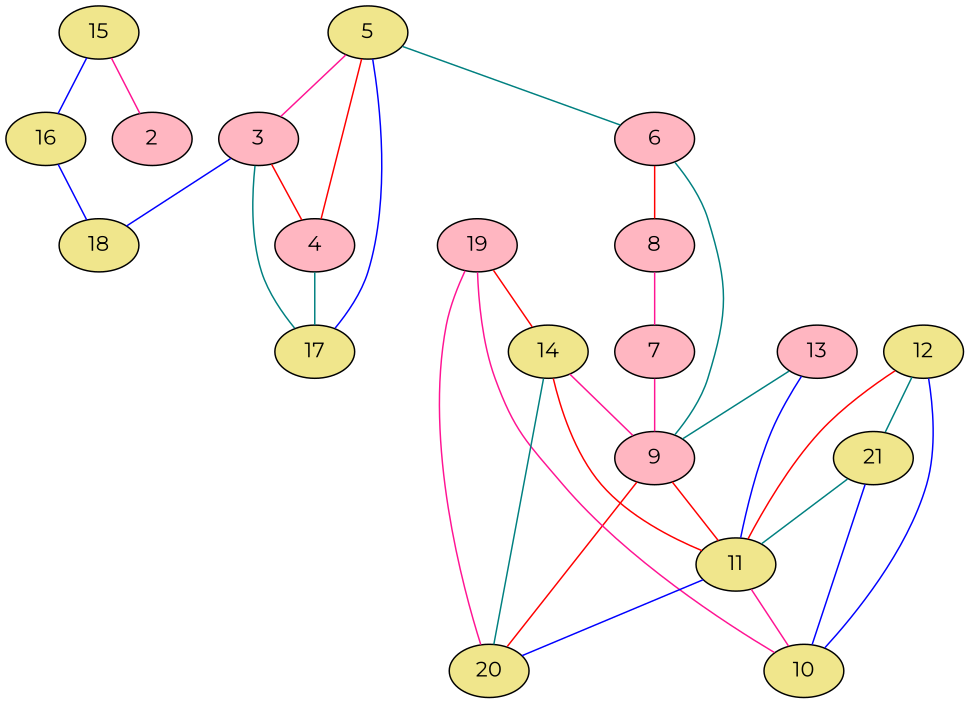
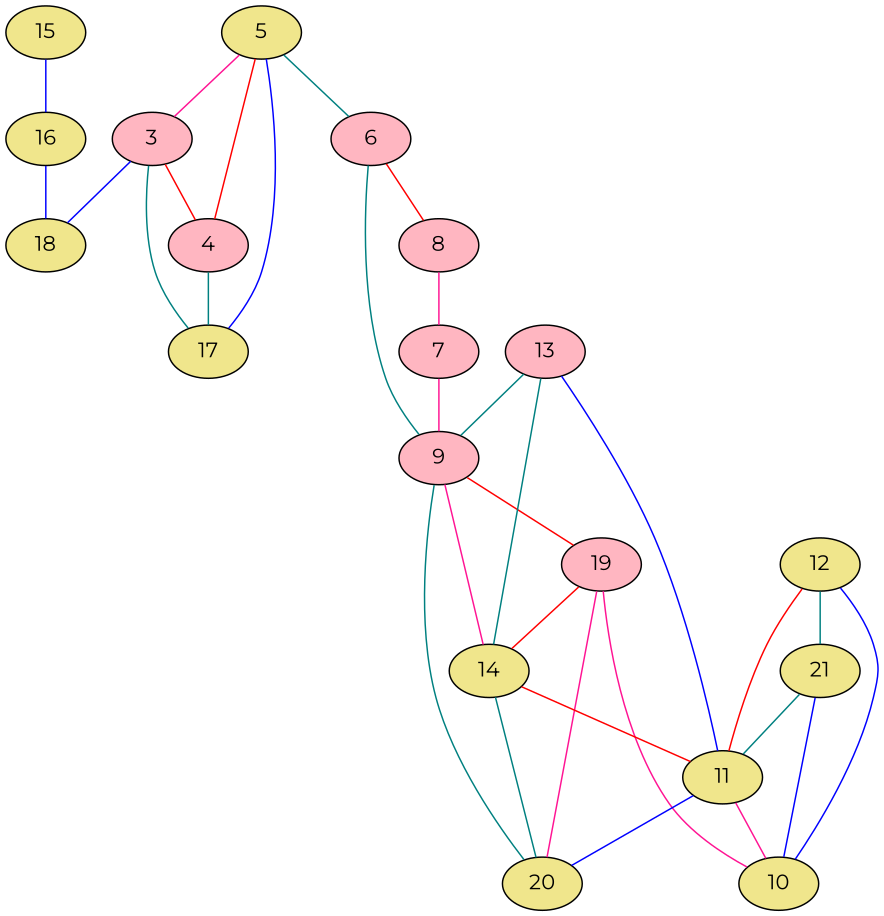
(152, 139) -> none
none -> (520, 498)
(695, 511) -> (526, 515)
(572, 564) -> (433, 684)
